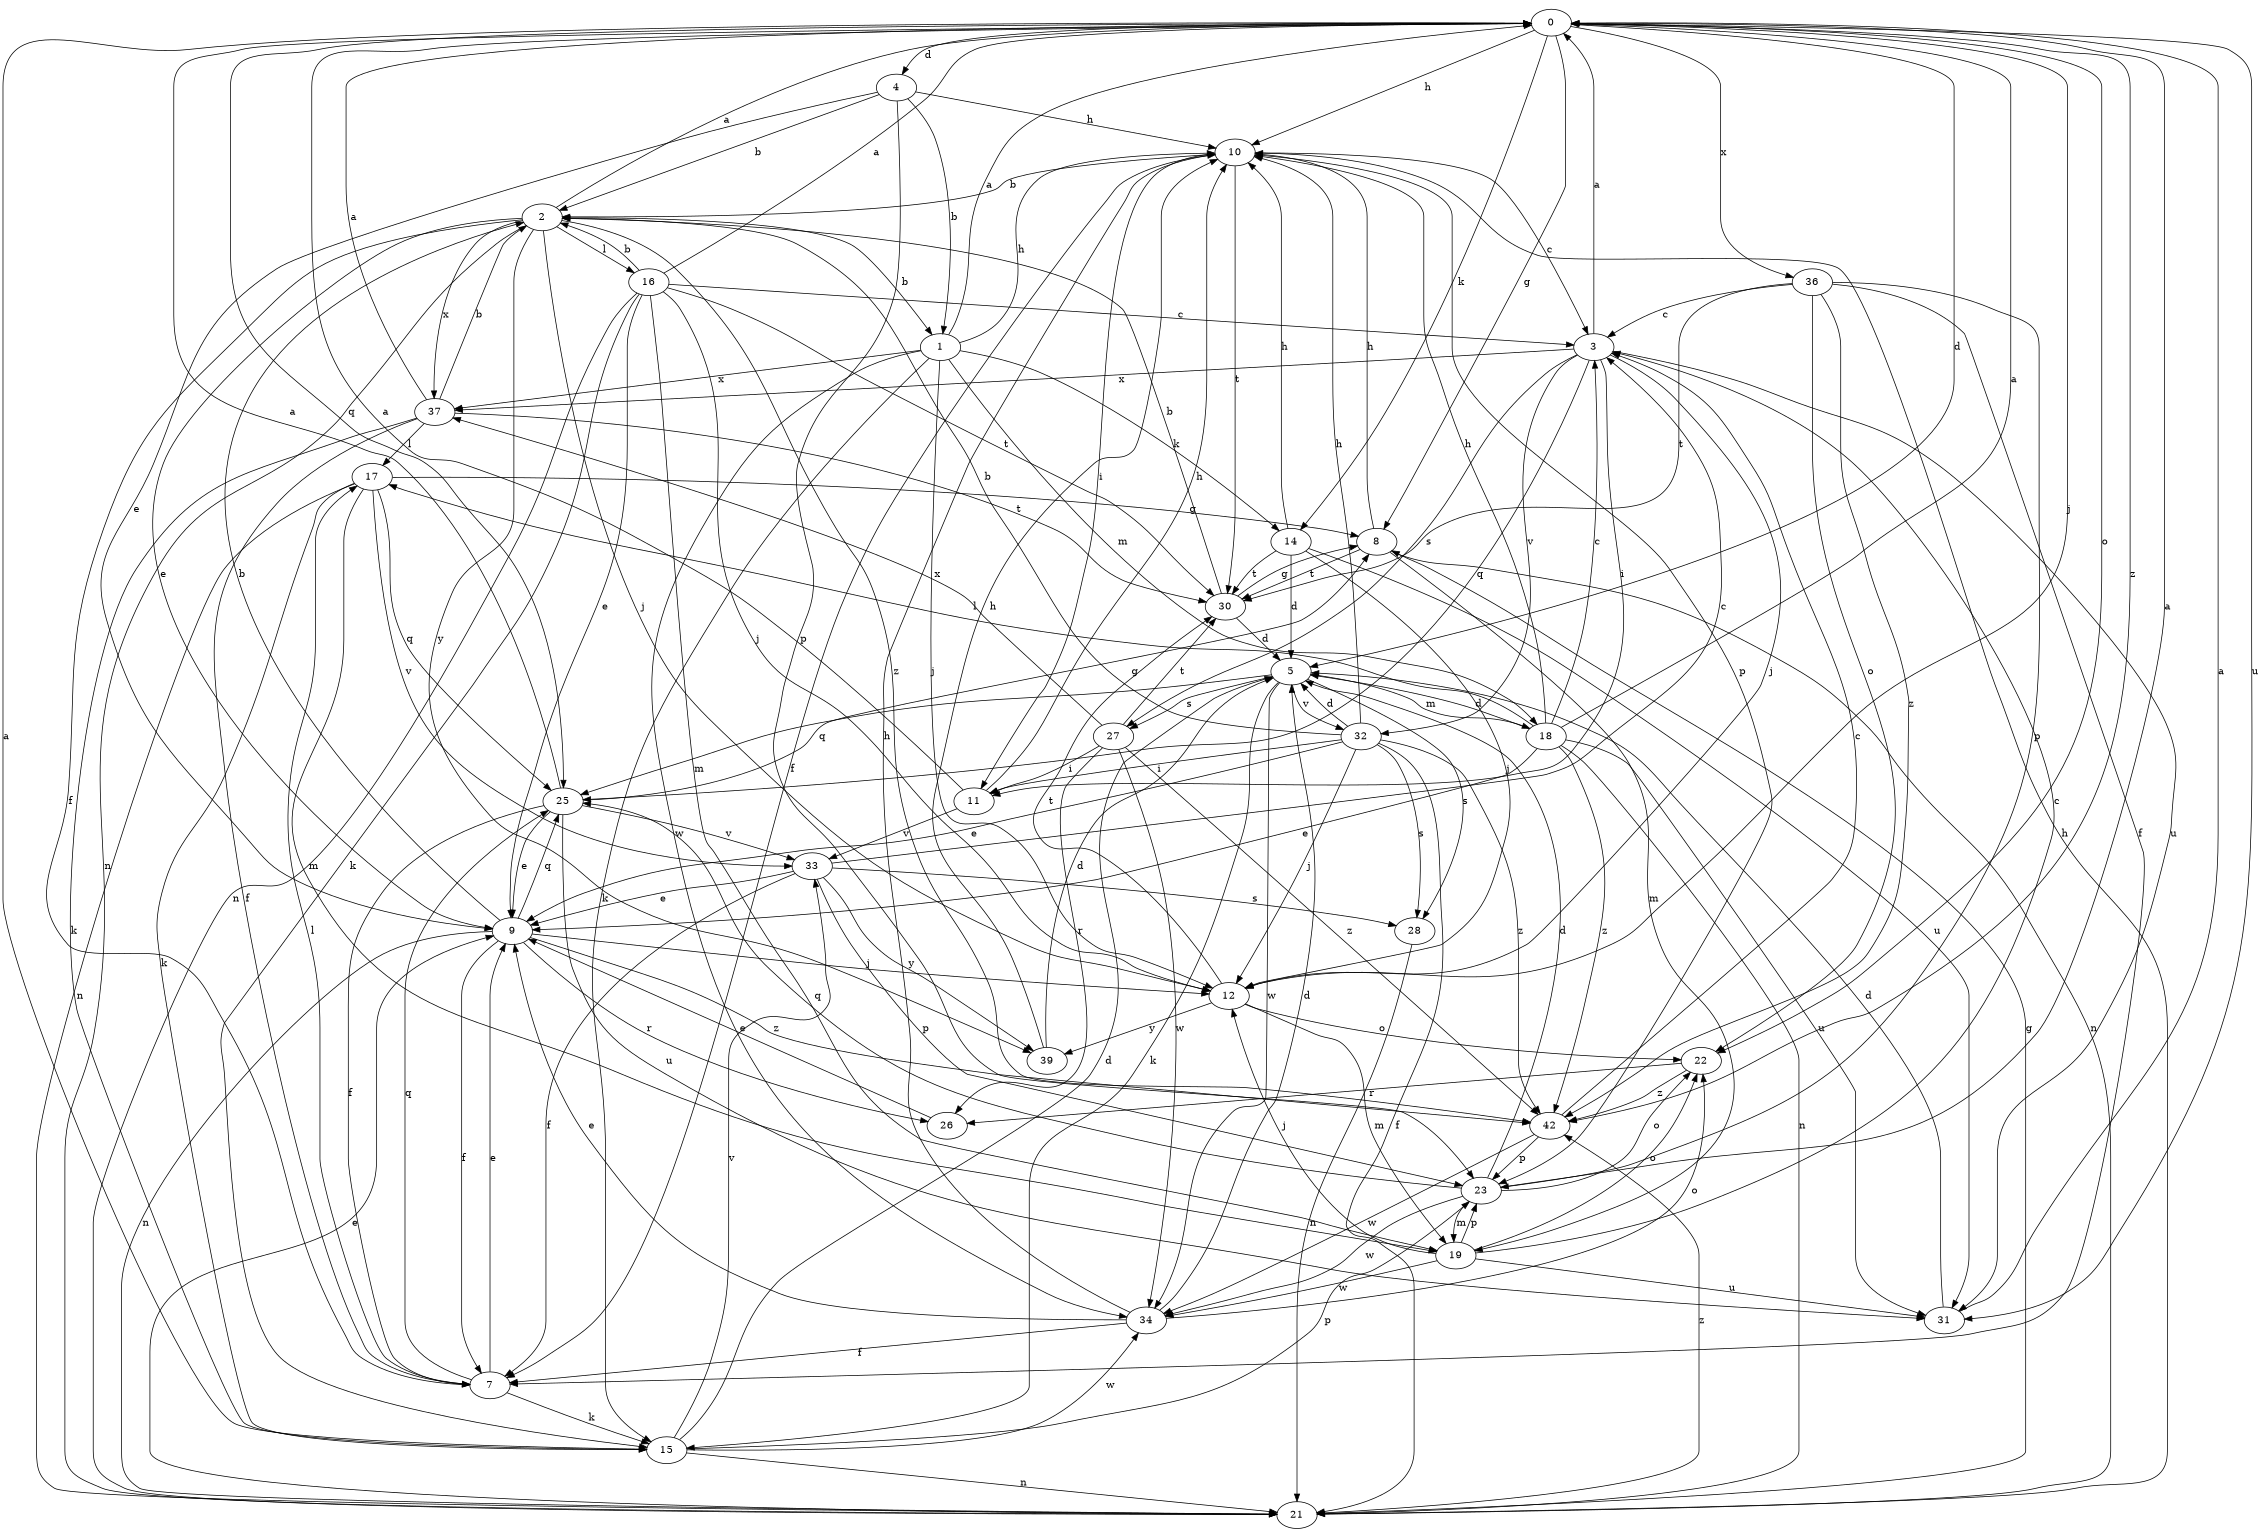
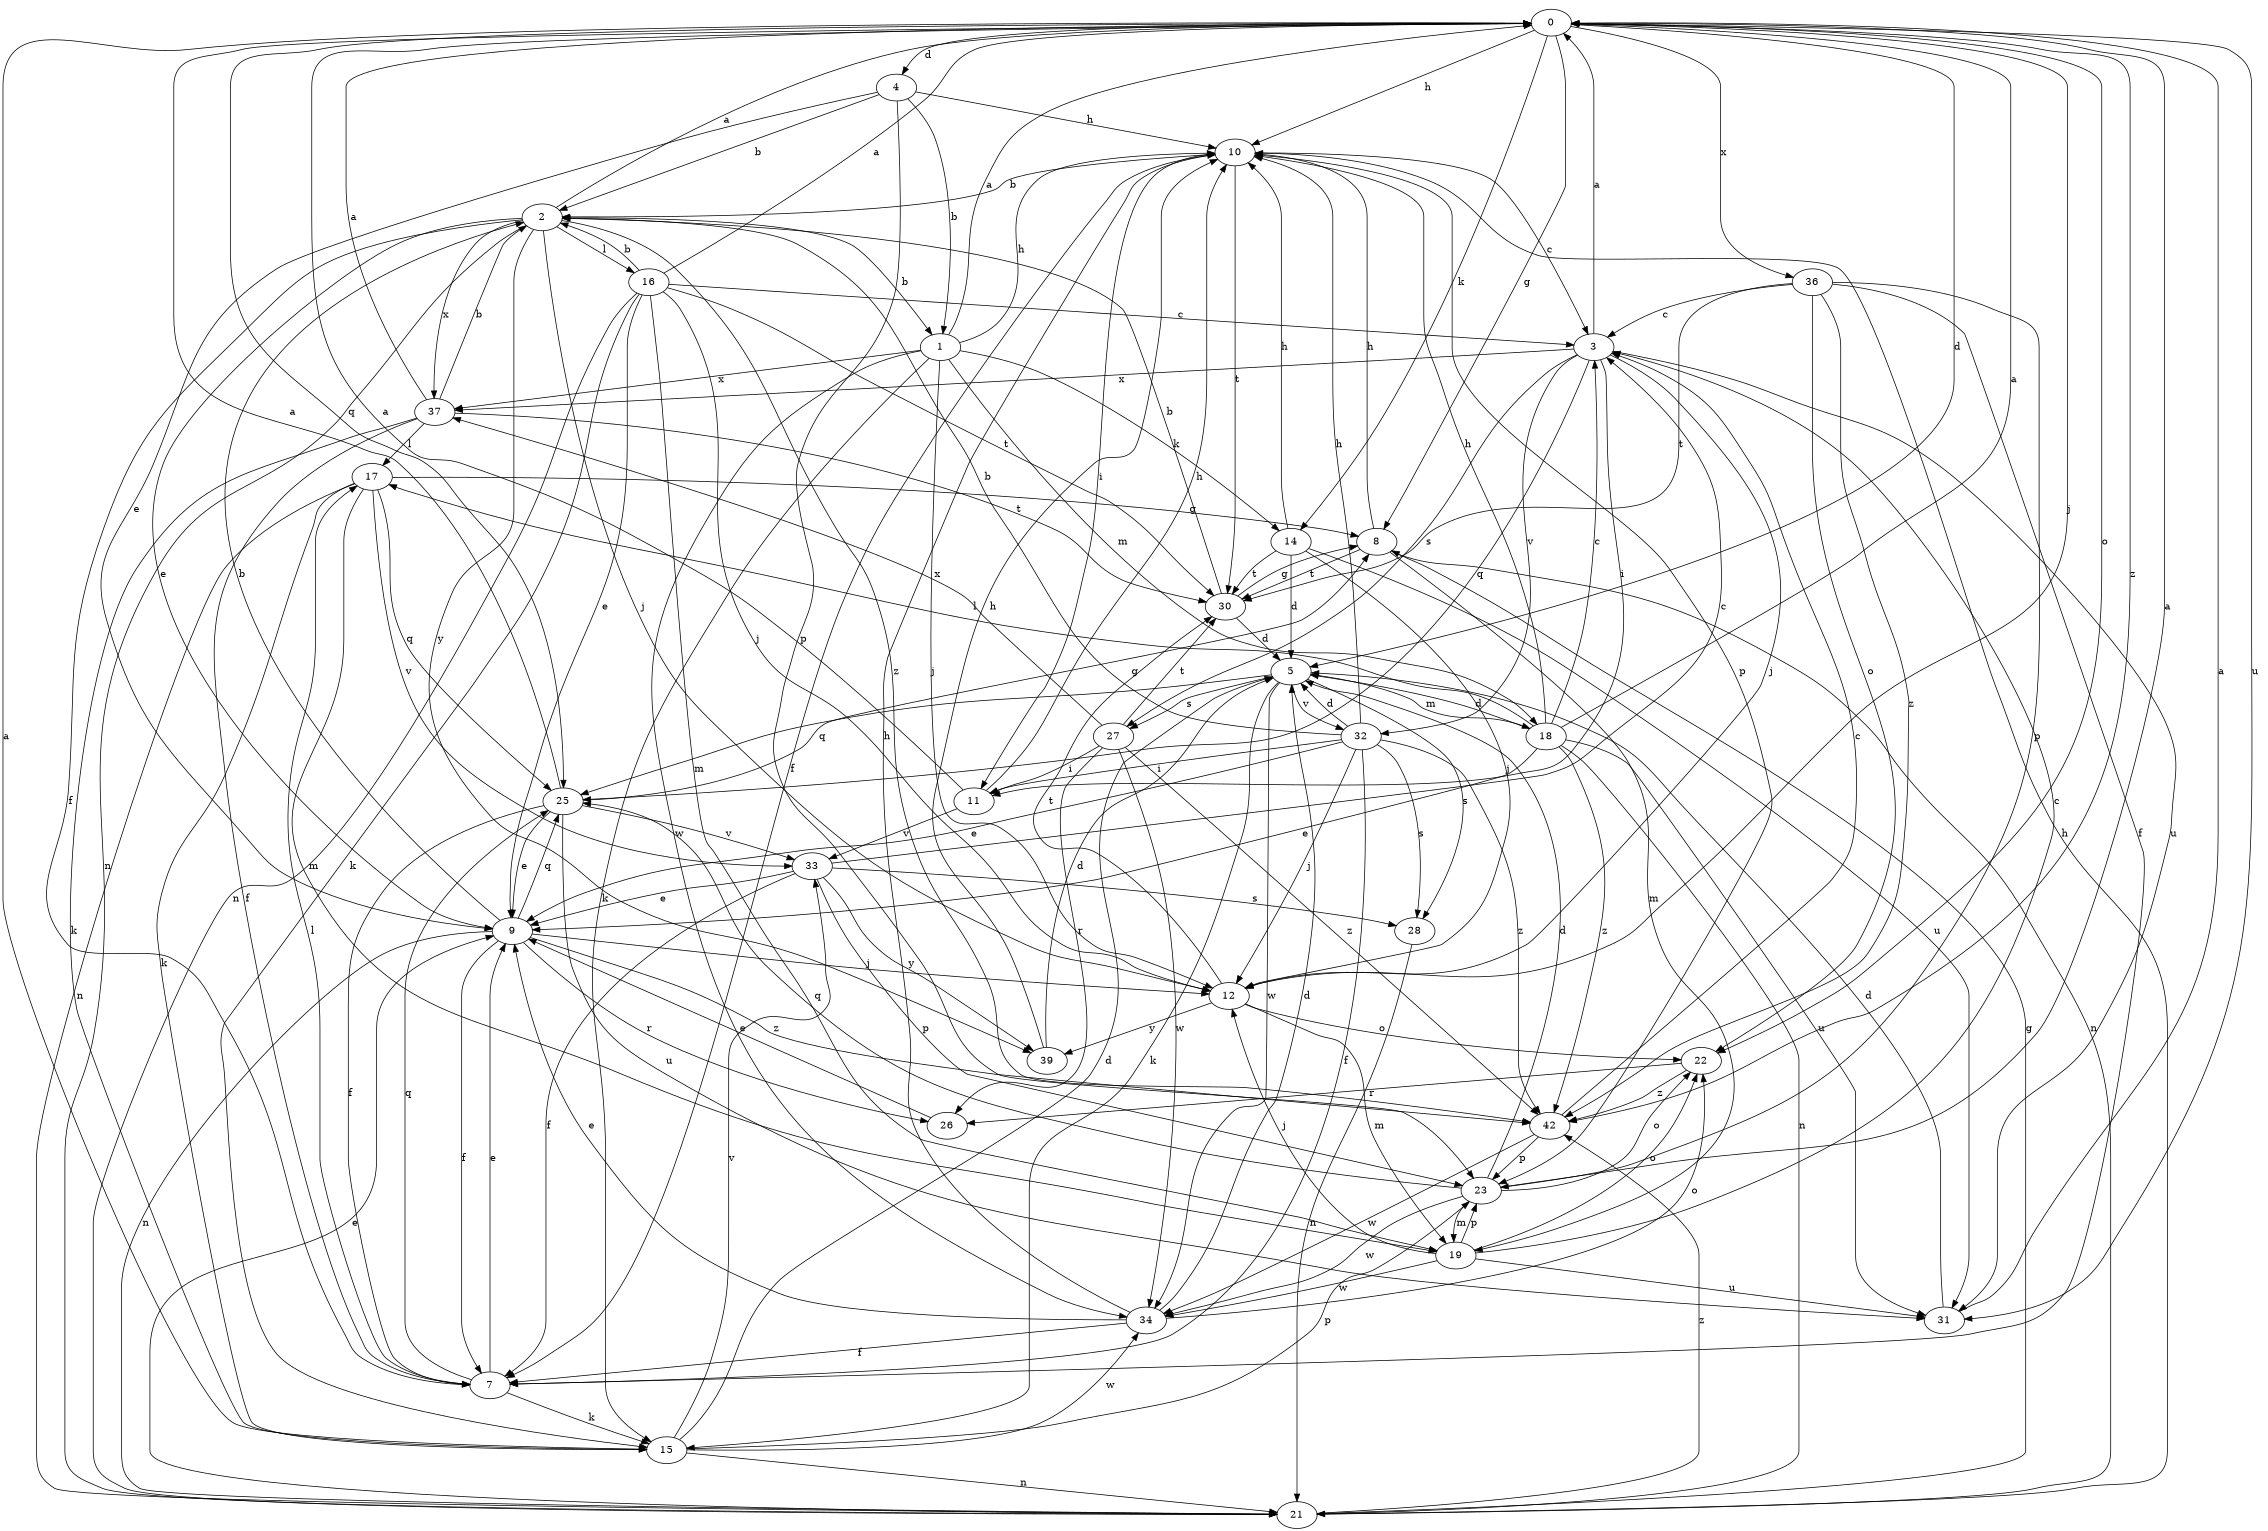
(1376, 1159) -> (1165, 1336)
